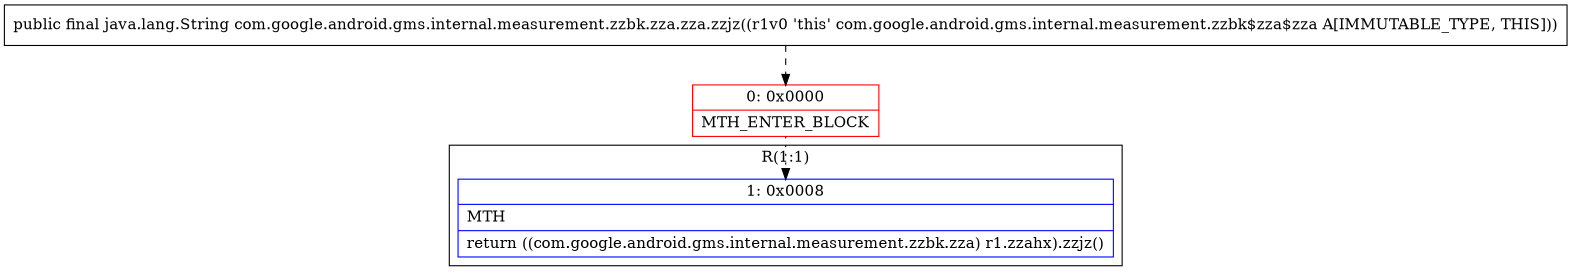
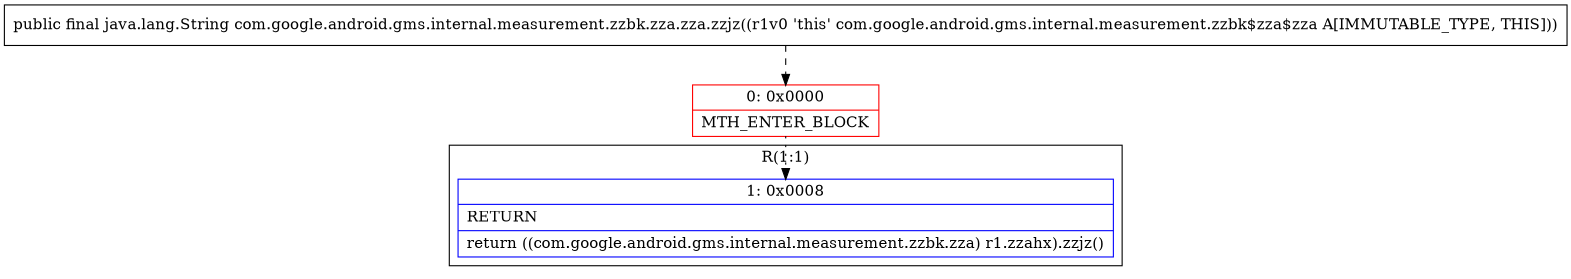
(487, 217) -> (502, 217)
